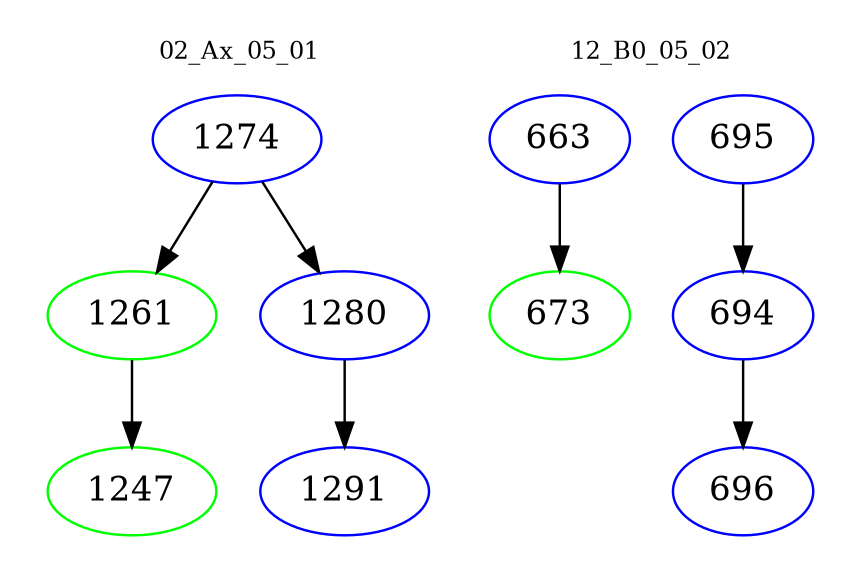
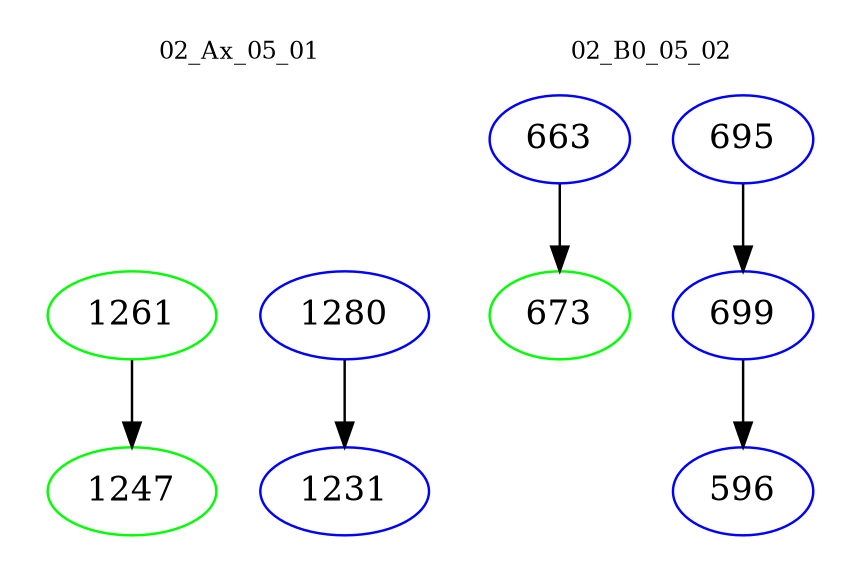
(651, 53) -> (651, 53)
(237, 139) -> none
(743, 315) -> (743, 315)
(345, 491) -> (345, 491)
(743, 491) -> (743, 491)
